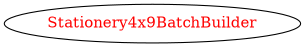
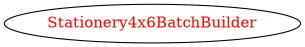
(152, 24) -> (152, 24)
